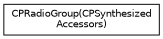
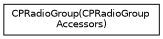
(82, 20) -> (82, 20)
